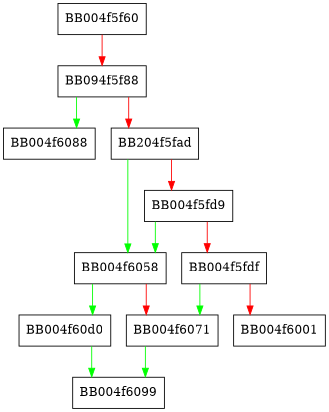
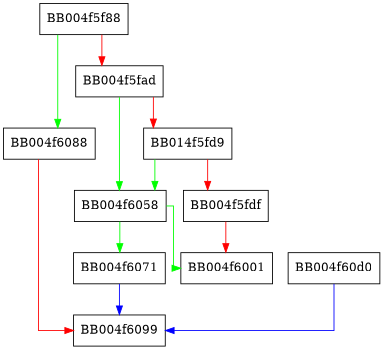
(102, 19) -> none
(102, 81) -> (84, 19)
(155, 144) -> (119, 81)
(189, 206) -> (188, 144)
none -> (39, 258)
(93, 295) -> (173, 234)
(146, 295) -> (120, 233)
(200, 295) -> none
(92, 357) -> (277, 331)
(145, 357) -> (119, 295)
